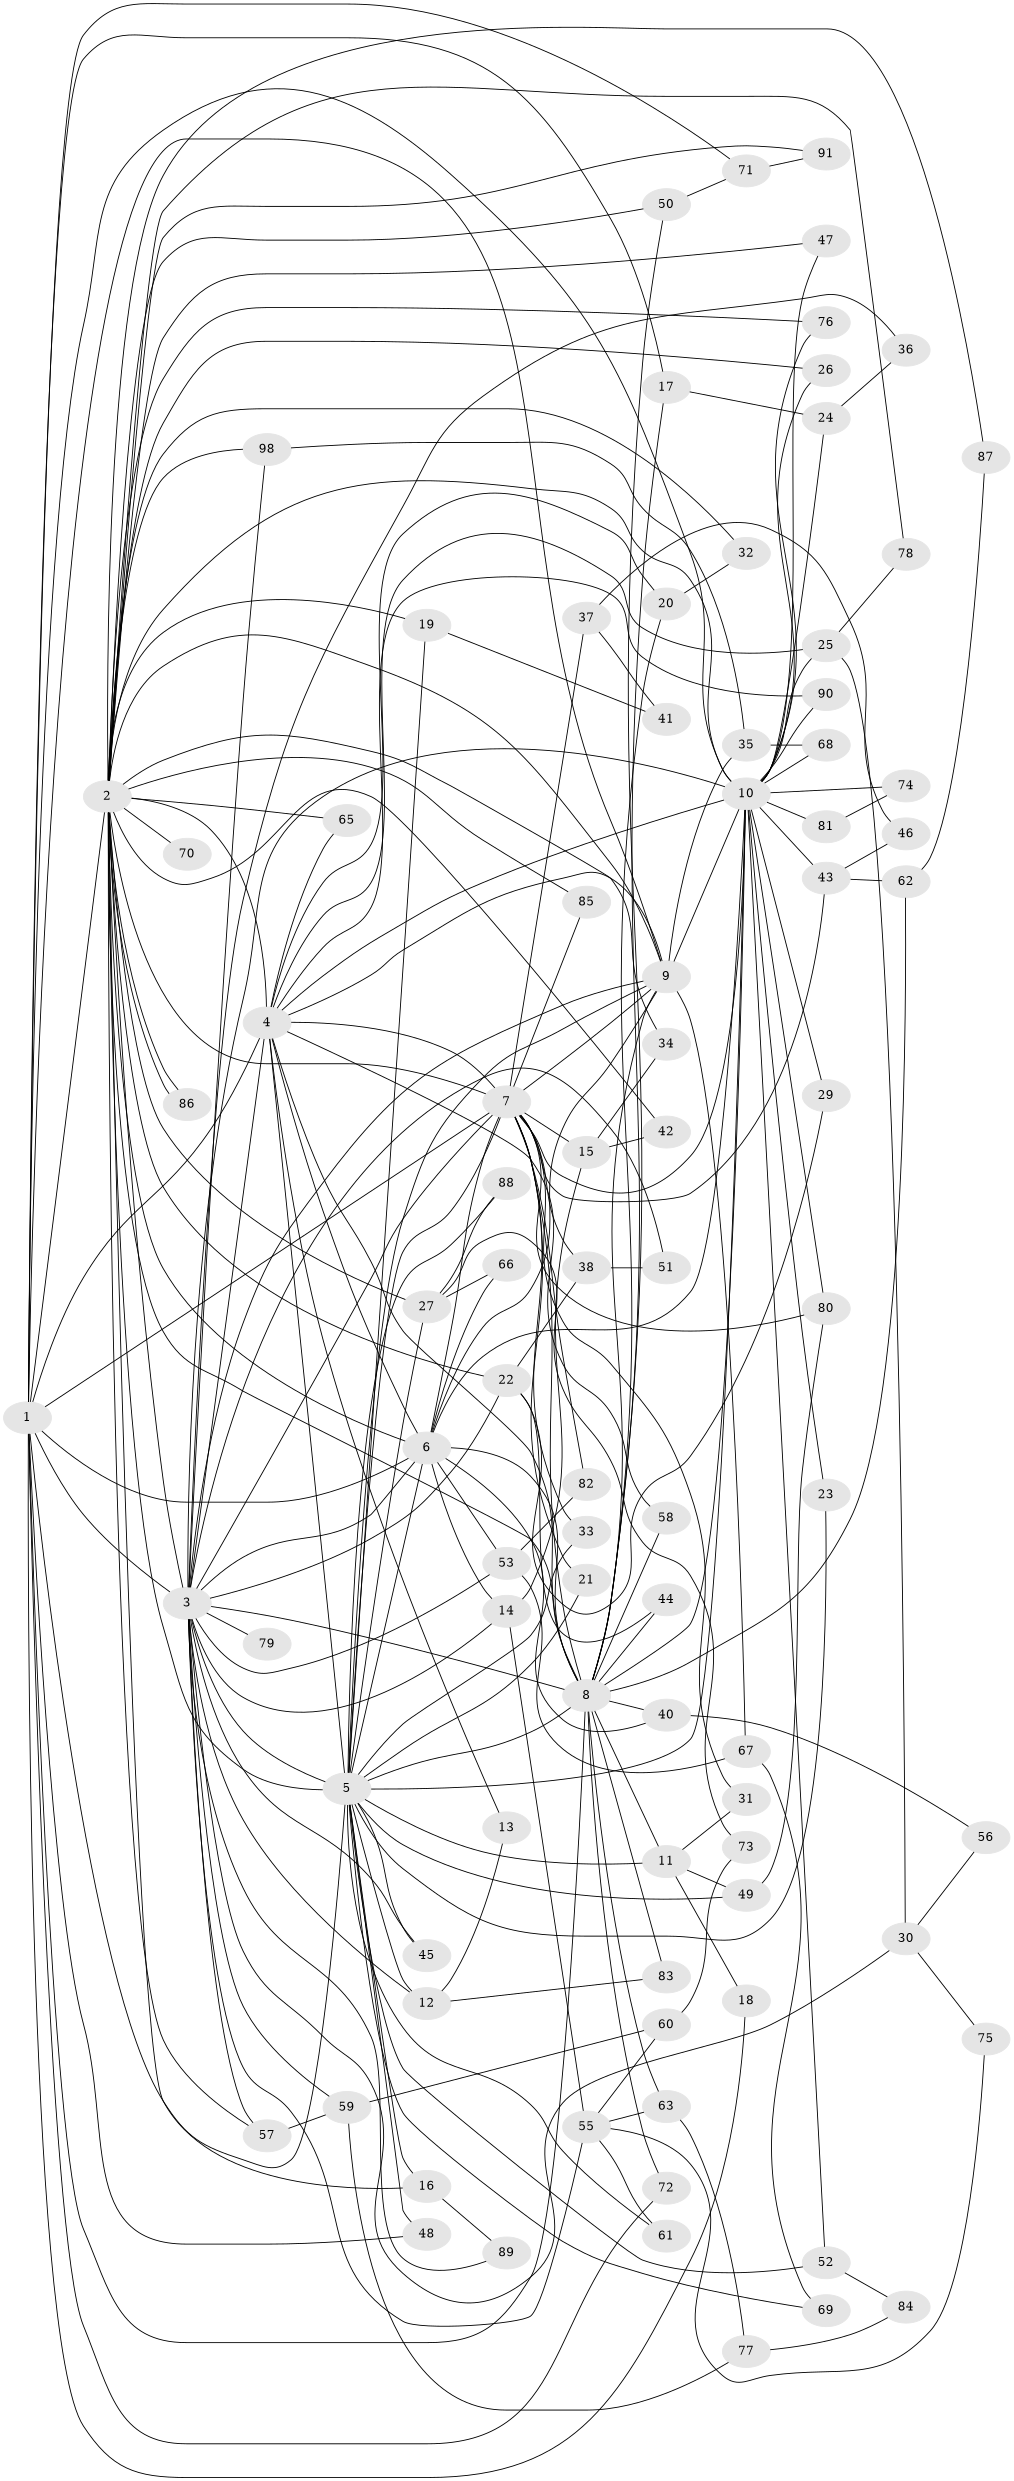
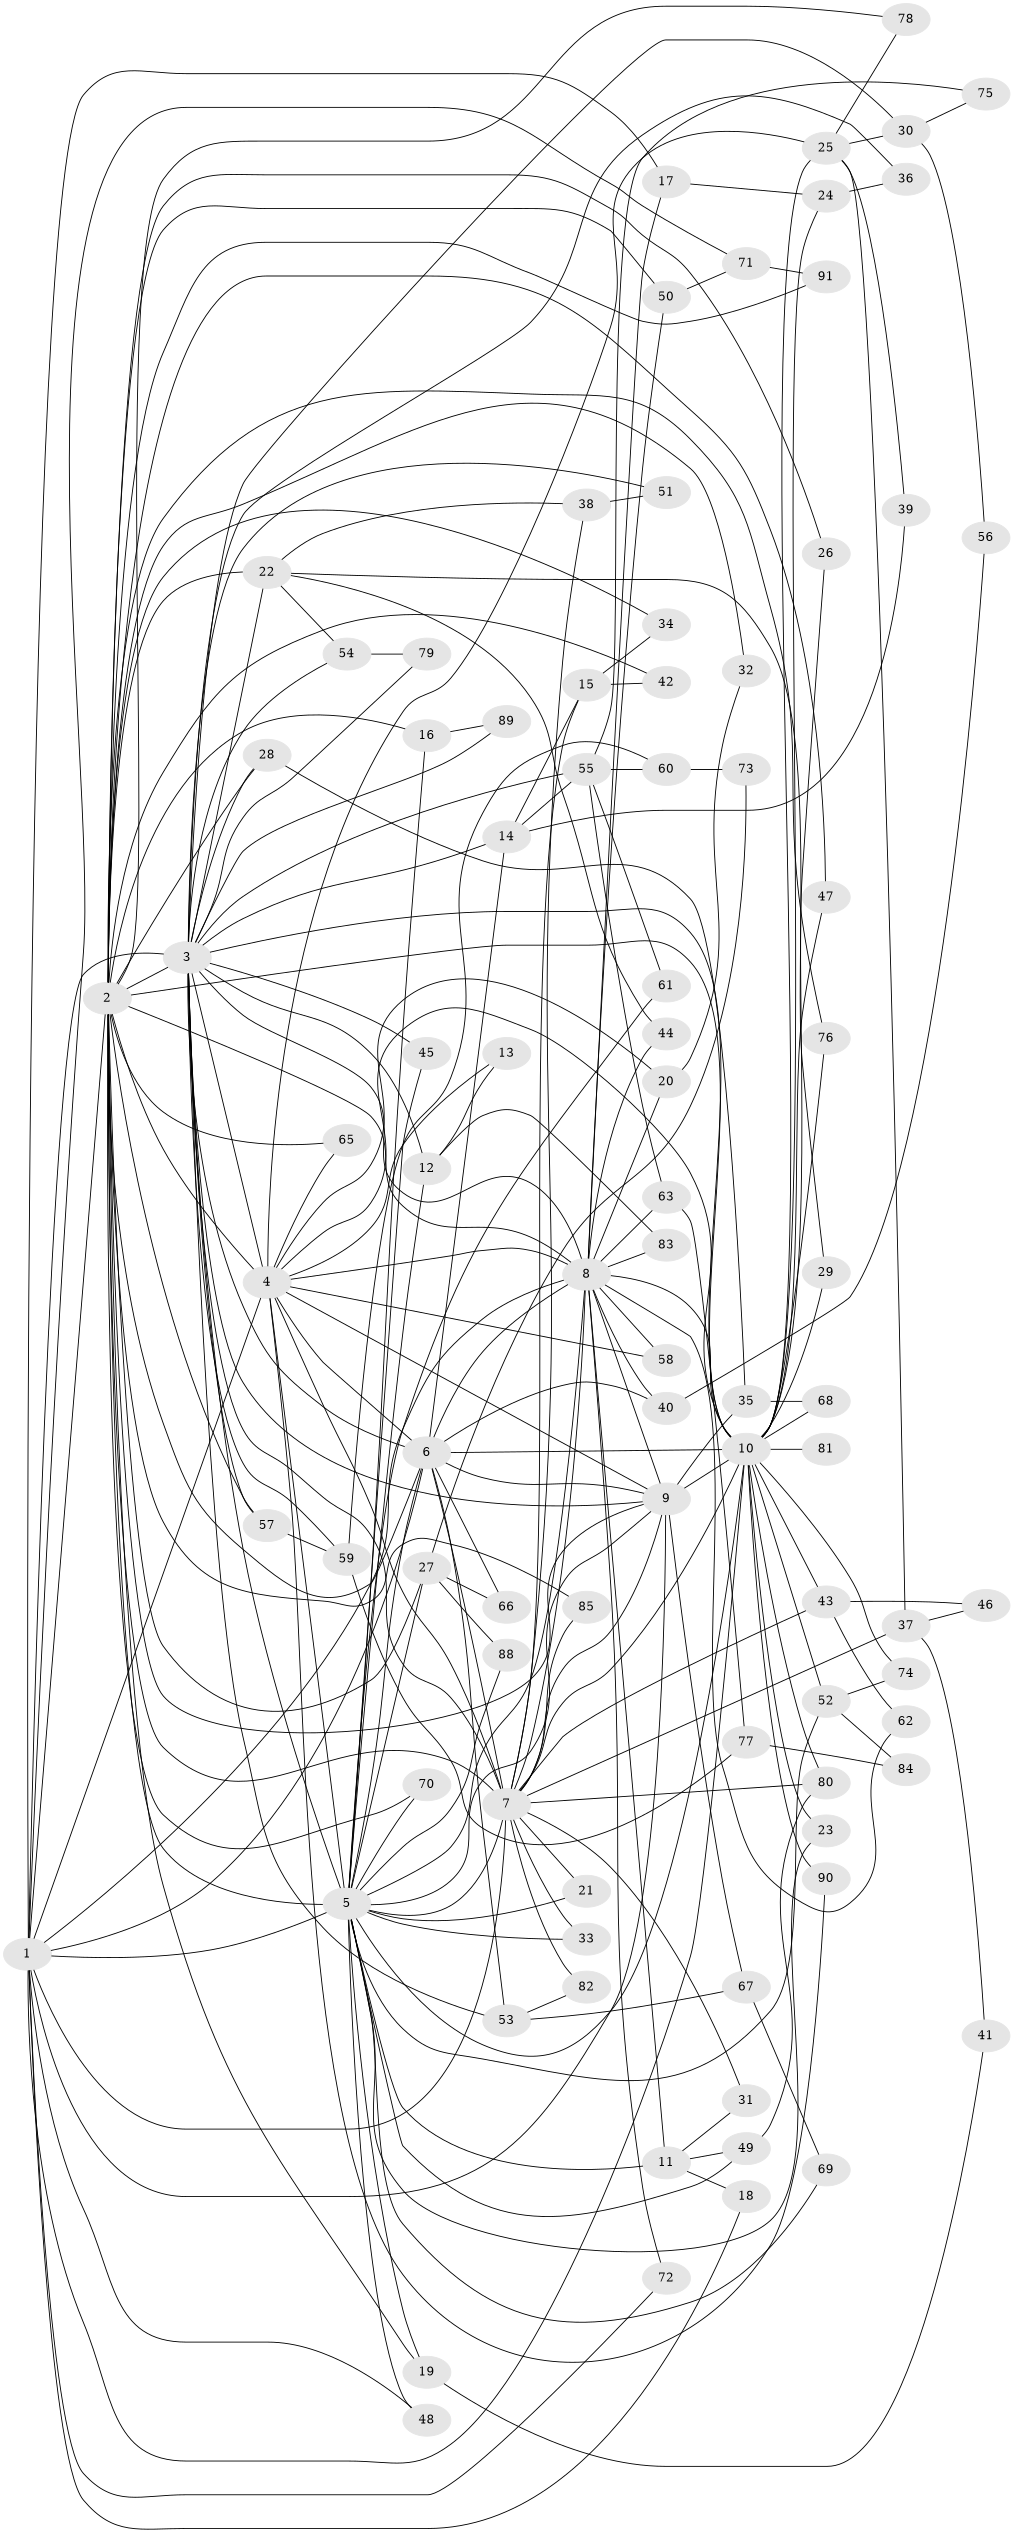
(267, 450) -> (267, 755)
(986, 458) -> none
none -> (906, 510)
none -> (347, 654)
(866, 806) -> (866, 1688)
none -> (888, 883)
(187, 1105) -> none
none -> (383, 1843)
